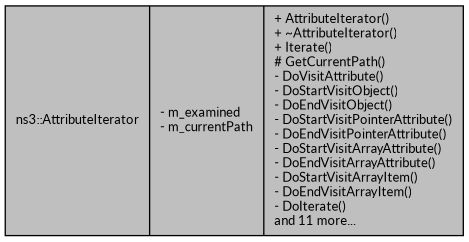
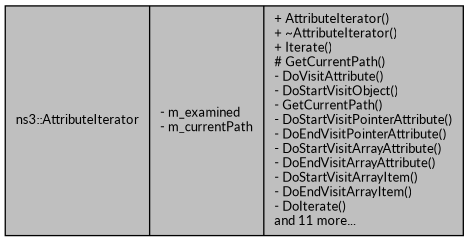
(334, 106) -> (329, 106)
